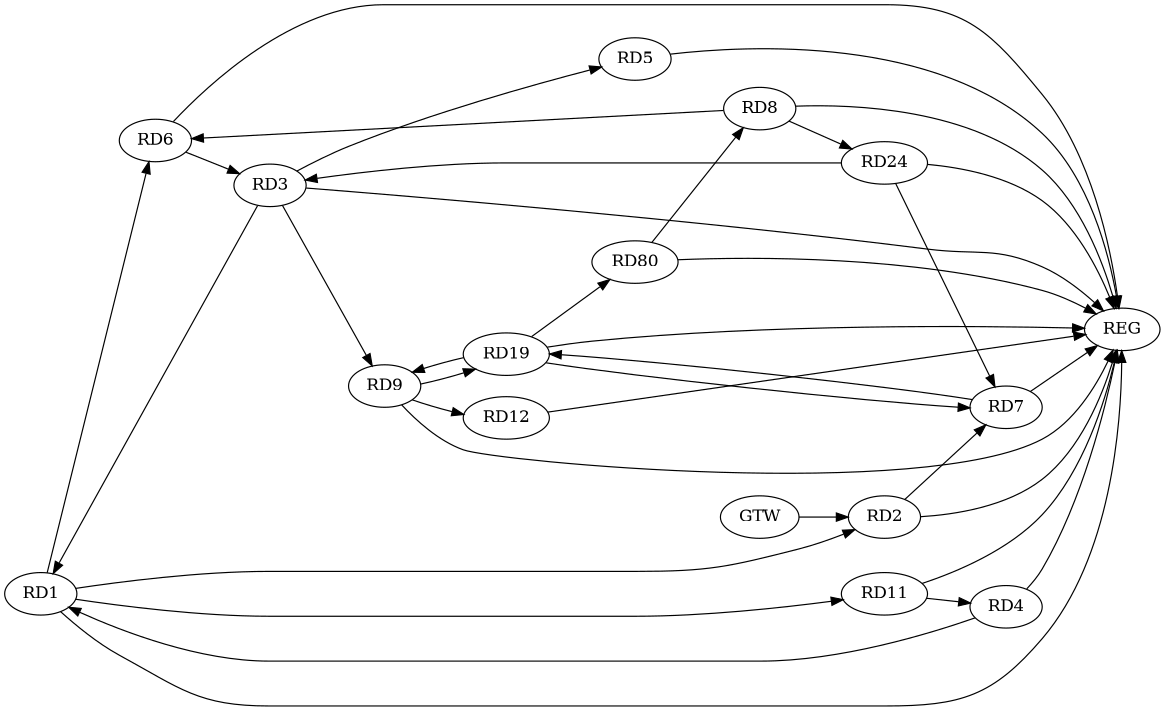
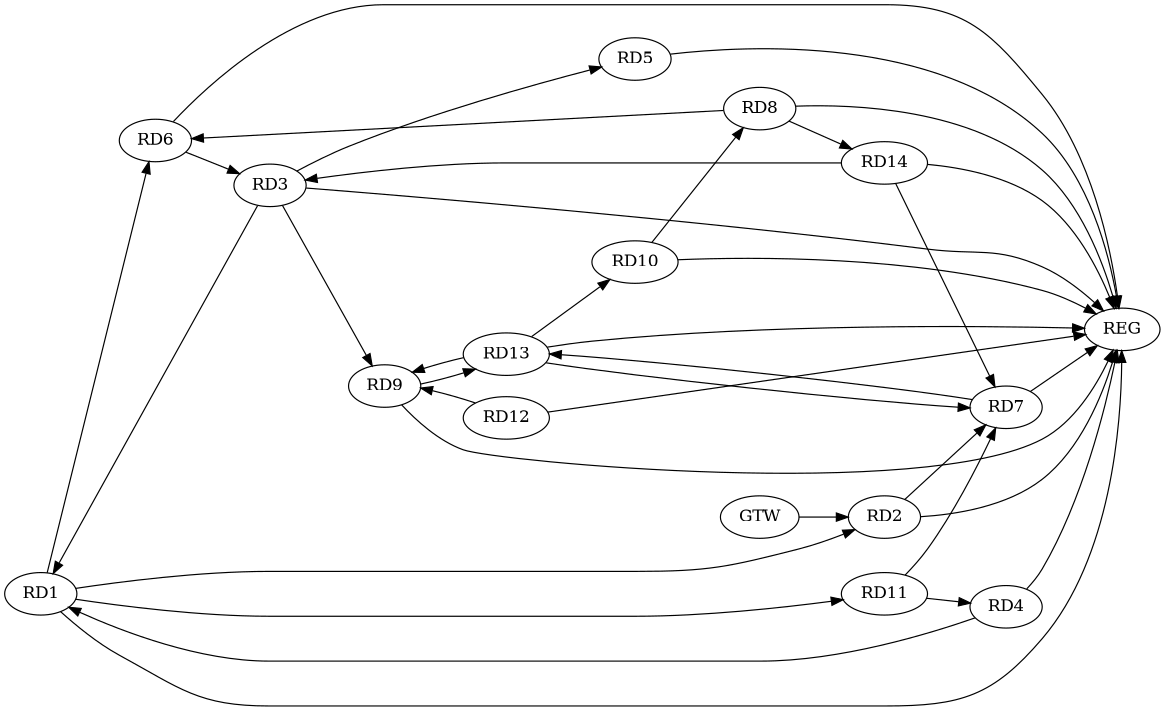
(884, 163) -> (884, 163)
(635, 262) -> (635, 262)
(506, 354) -> (506, 354)
(432, 406) -> (454, 396)
(1052, 503) -> (957, 503)
